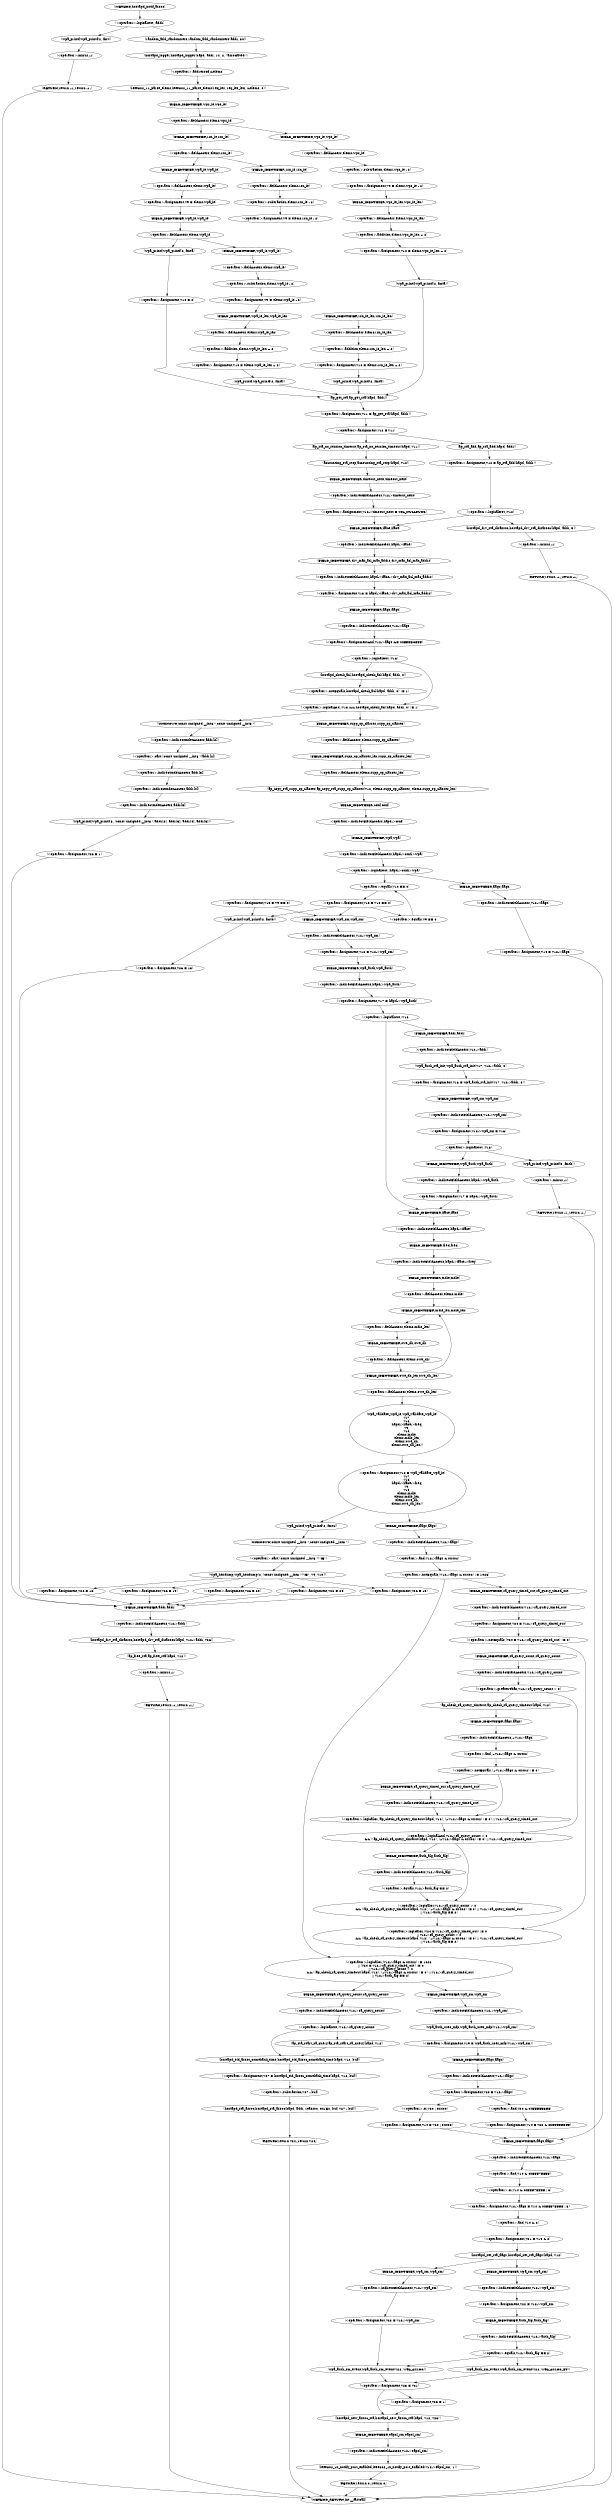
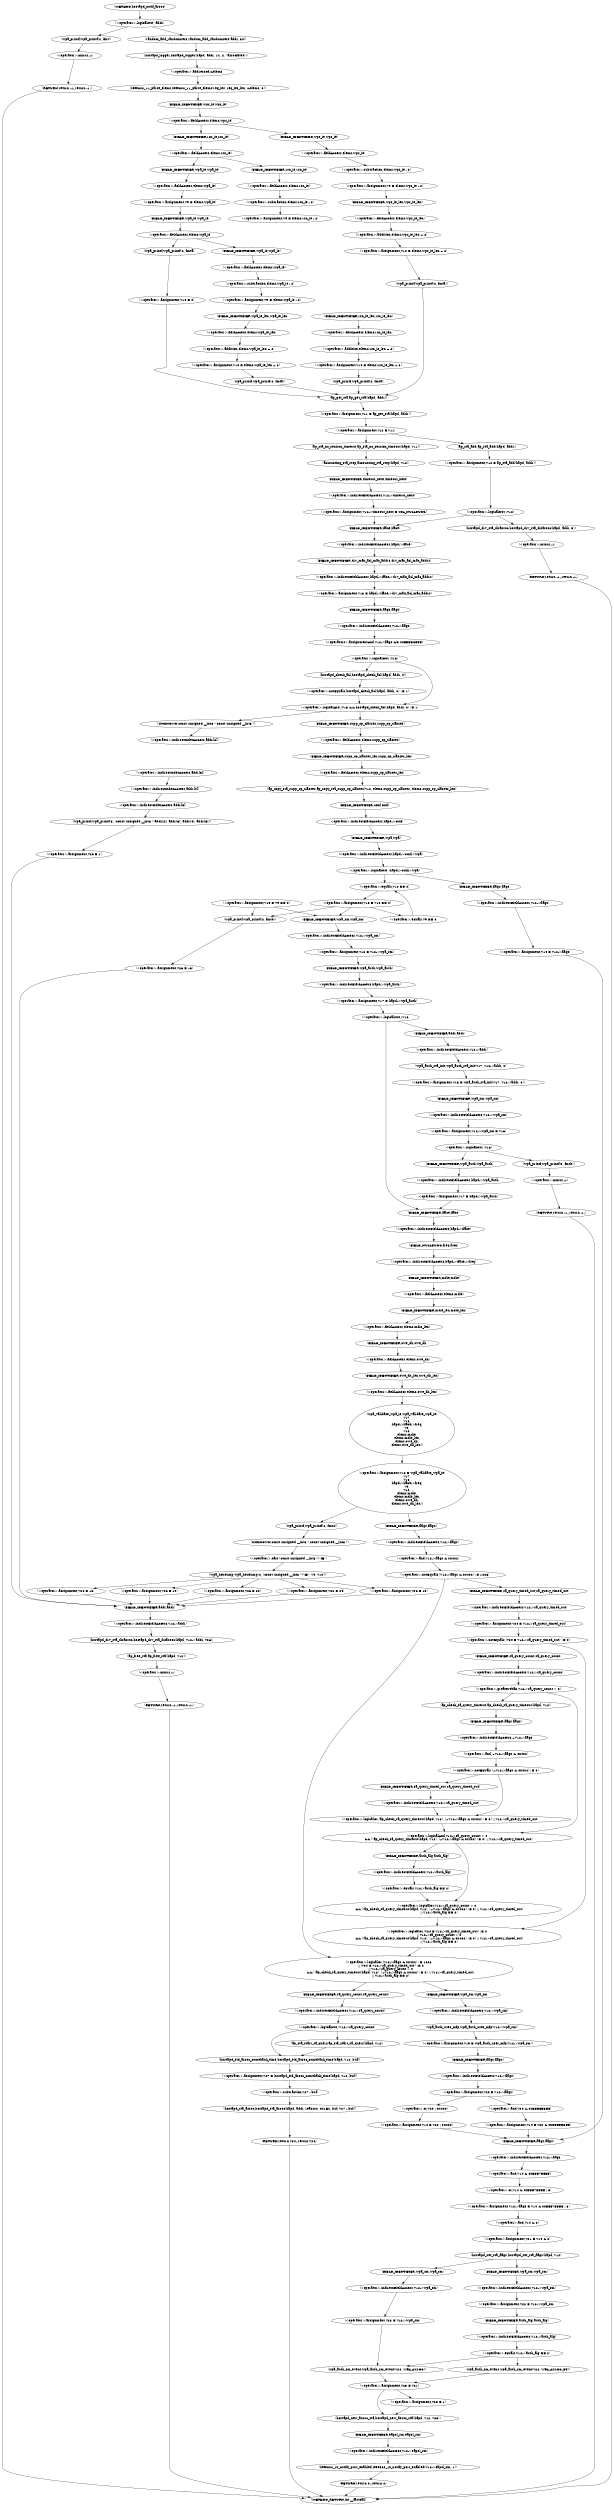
(174, 757) -> none
(434, 1246) -> (434, 1246)
(450, 1351) -> (402, 1383)
